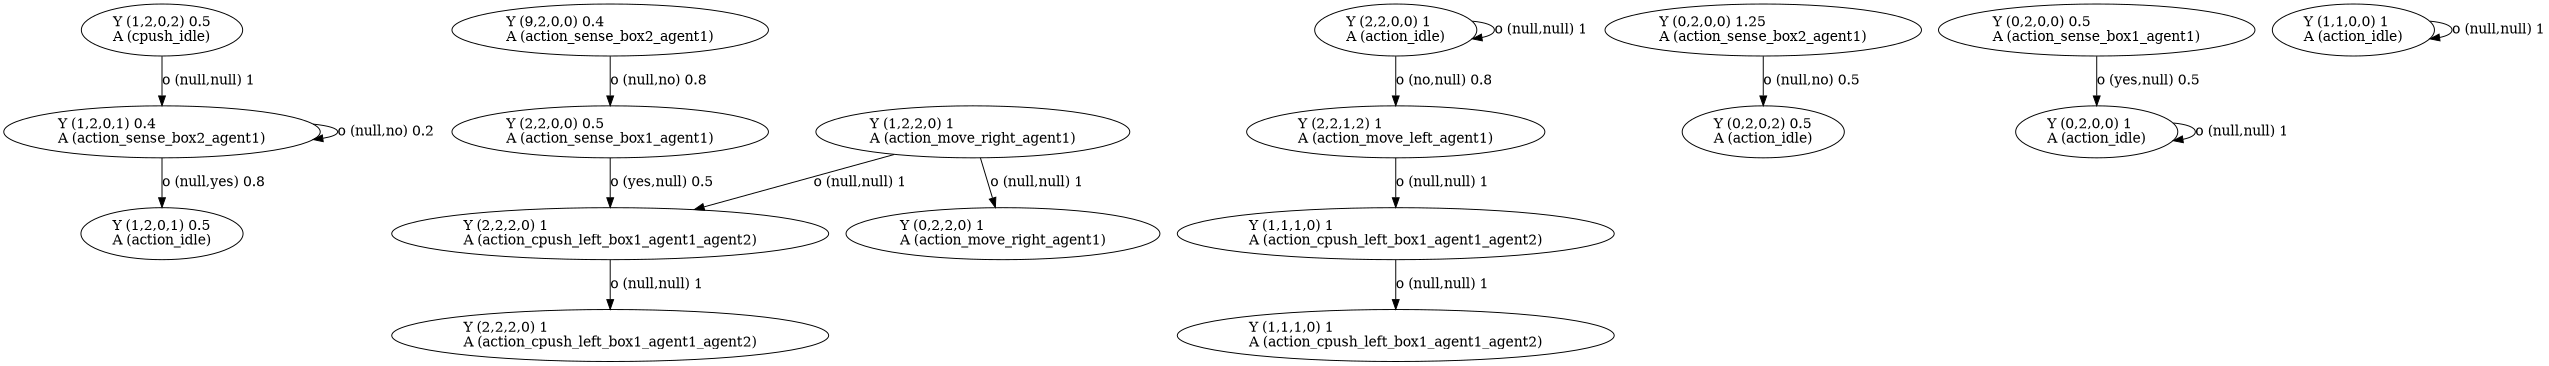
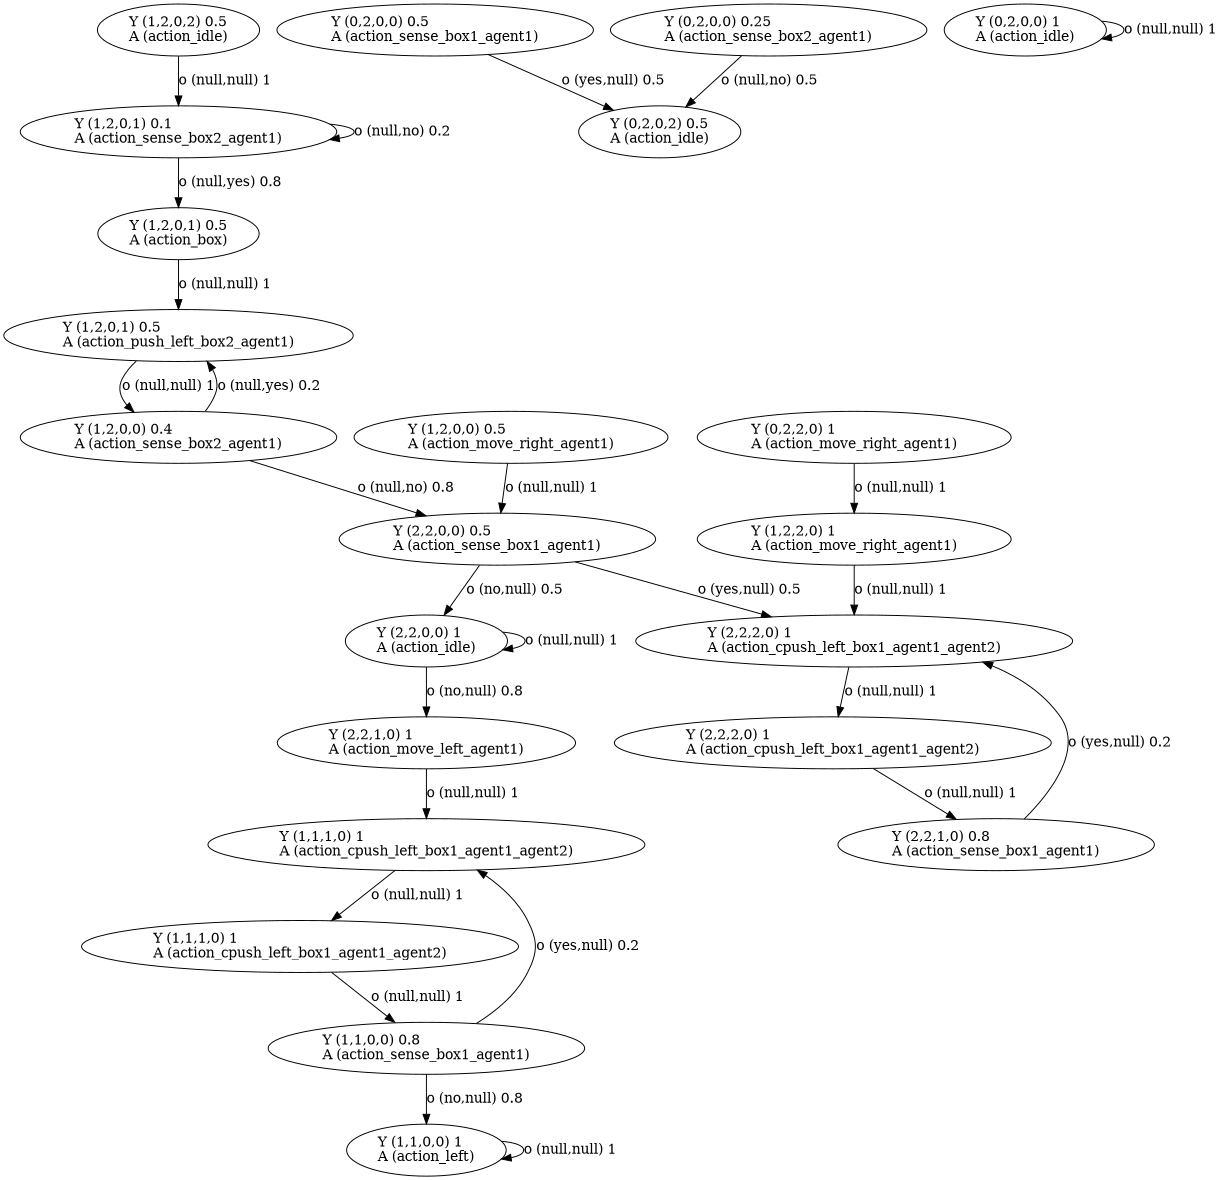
(162, 30) -> (179, 30)
(610, 30) -> (179, 437)
(1763, 30) -> (769, 30)
(2353, 30) -> (426, 1150)
(2097, 76) -> (546, 80)
(162, 132) -> (179, 132)
(1396, 132) -> (426, 743)
(986, 178) -> (854, 483)
(162, 234) -> (179, 234)
none -> (179, 336)
none -> (511, 437)
none -> (465, 586)
none -> (996, 845)
none -> (426, 1048)
